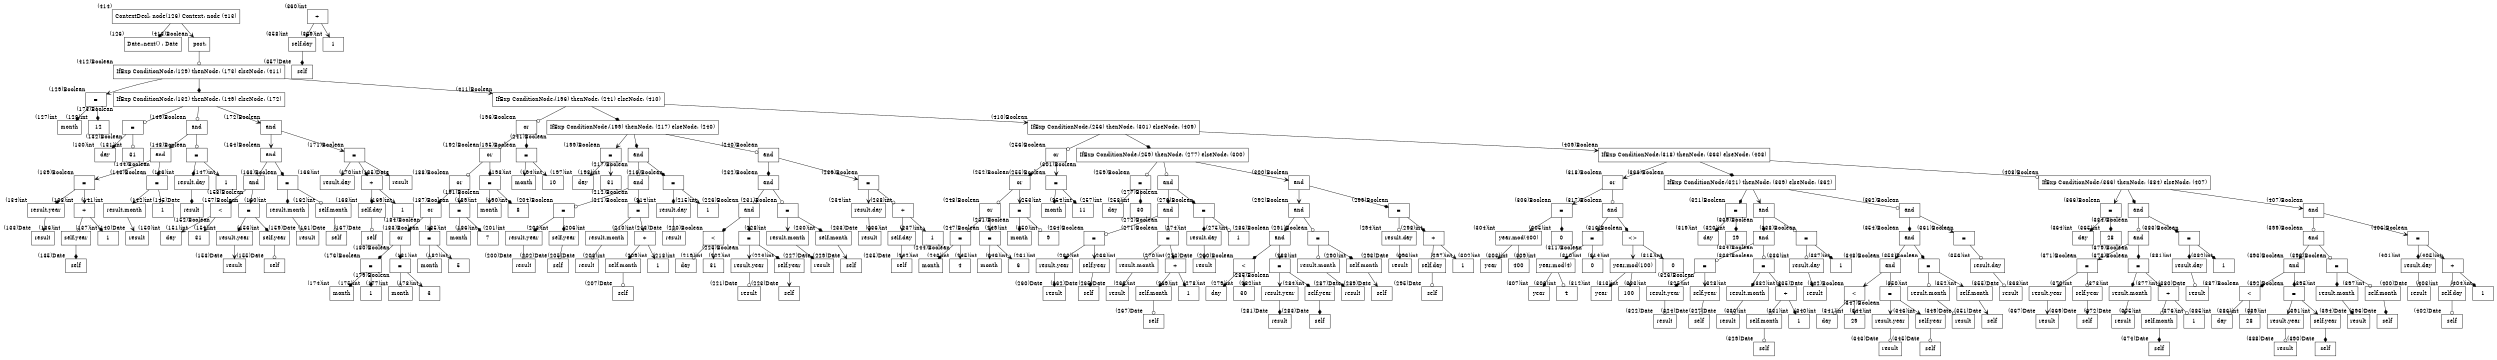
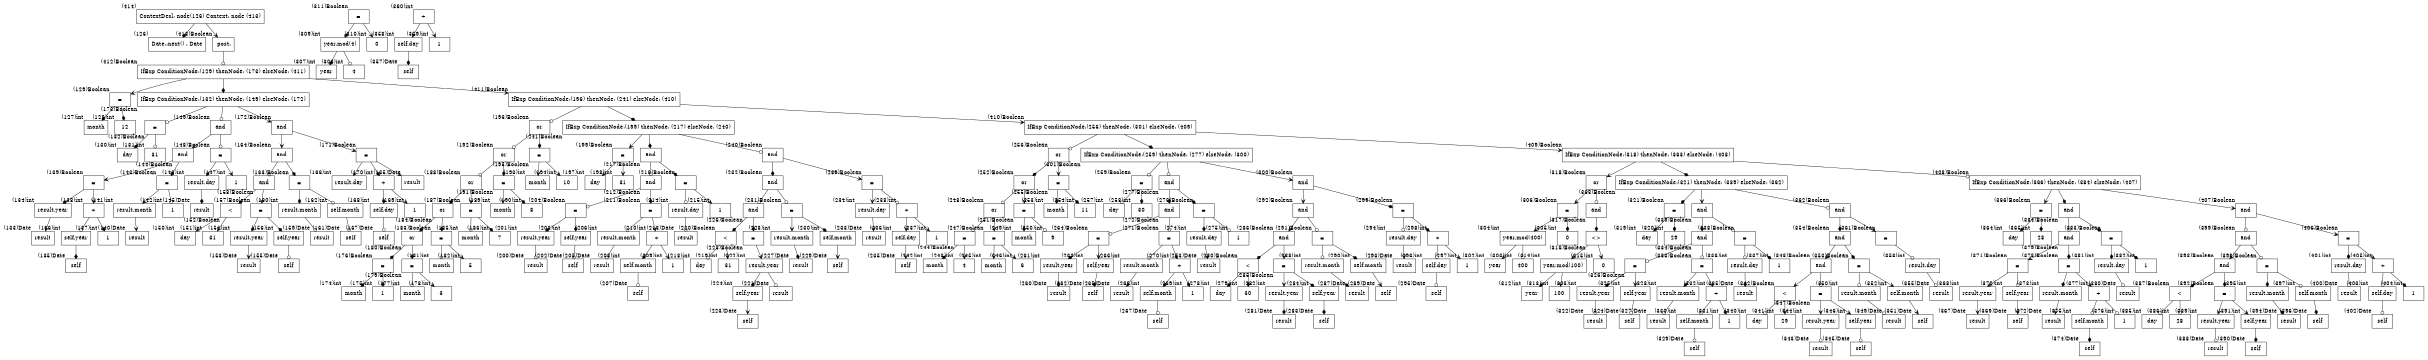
(673, 194) -> (686, 195)
(1604, 223) -> none
(767, 251) -> (757, 278)
